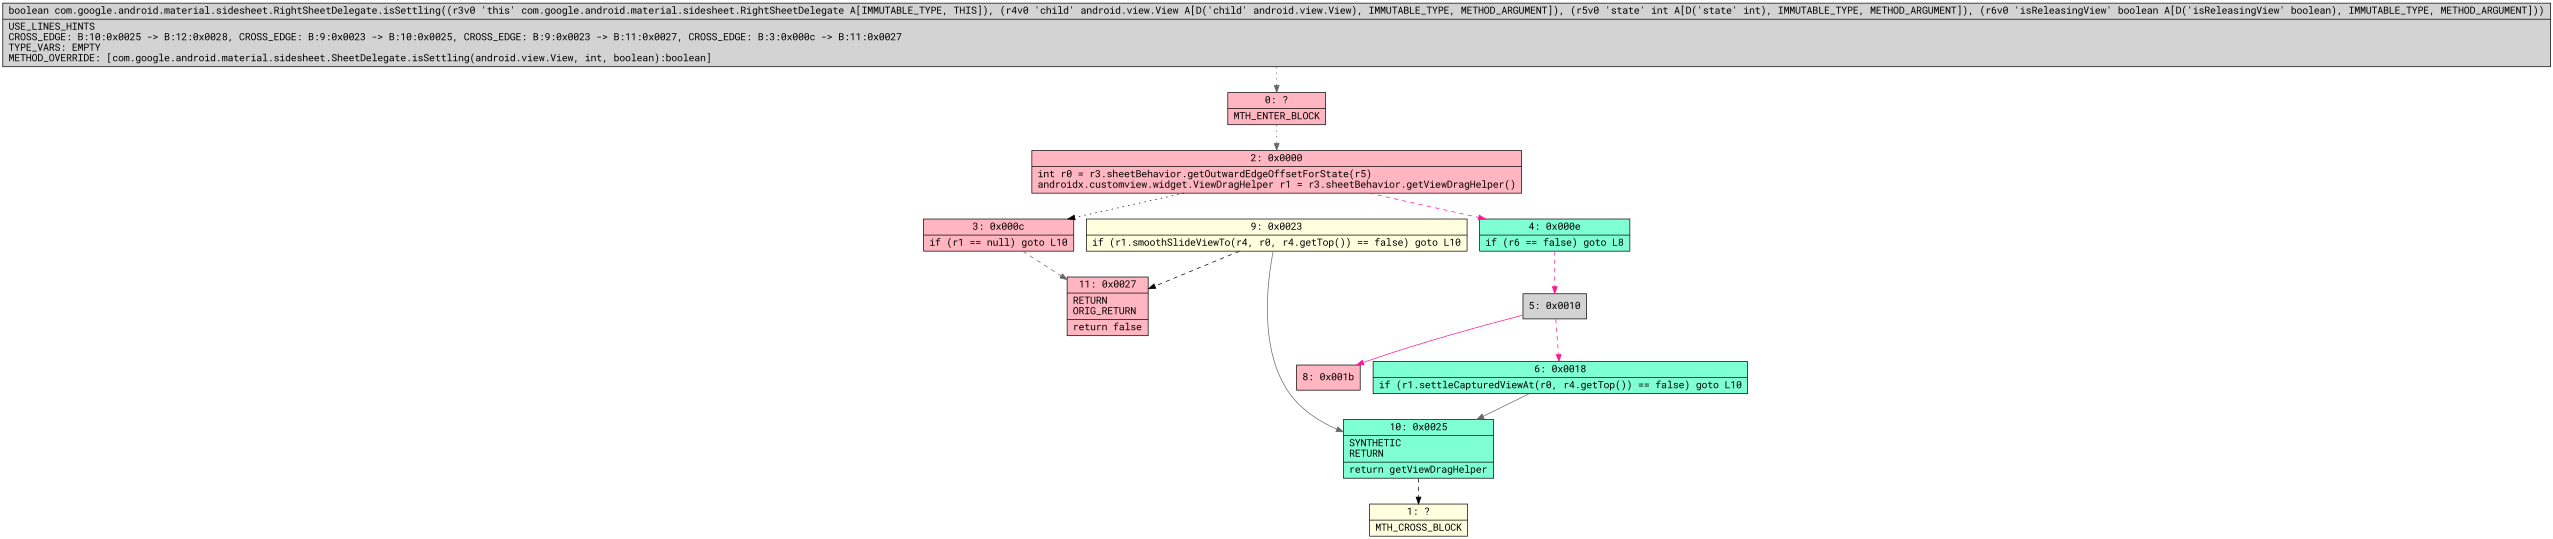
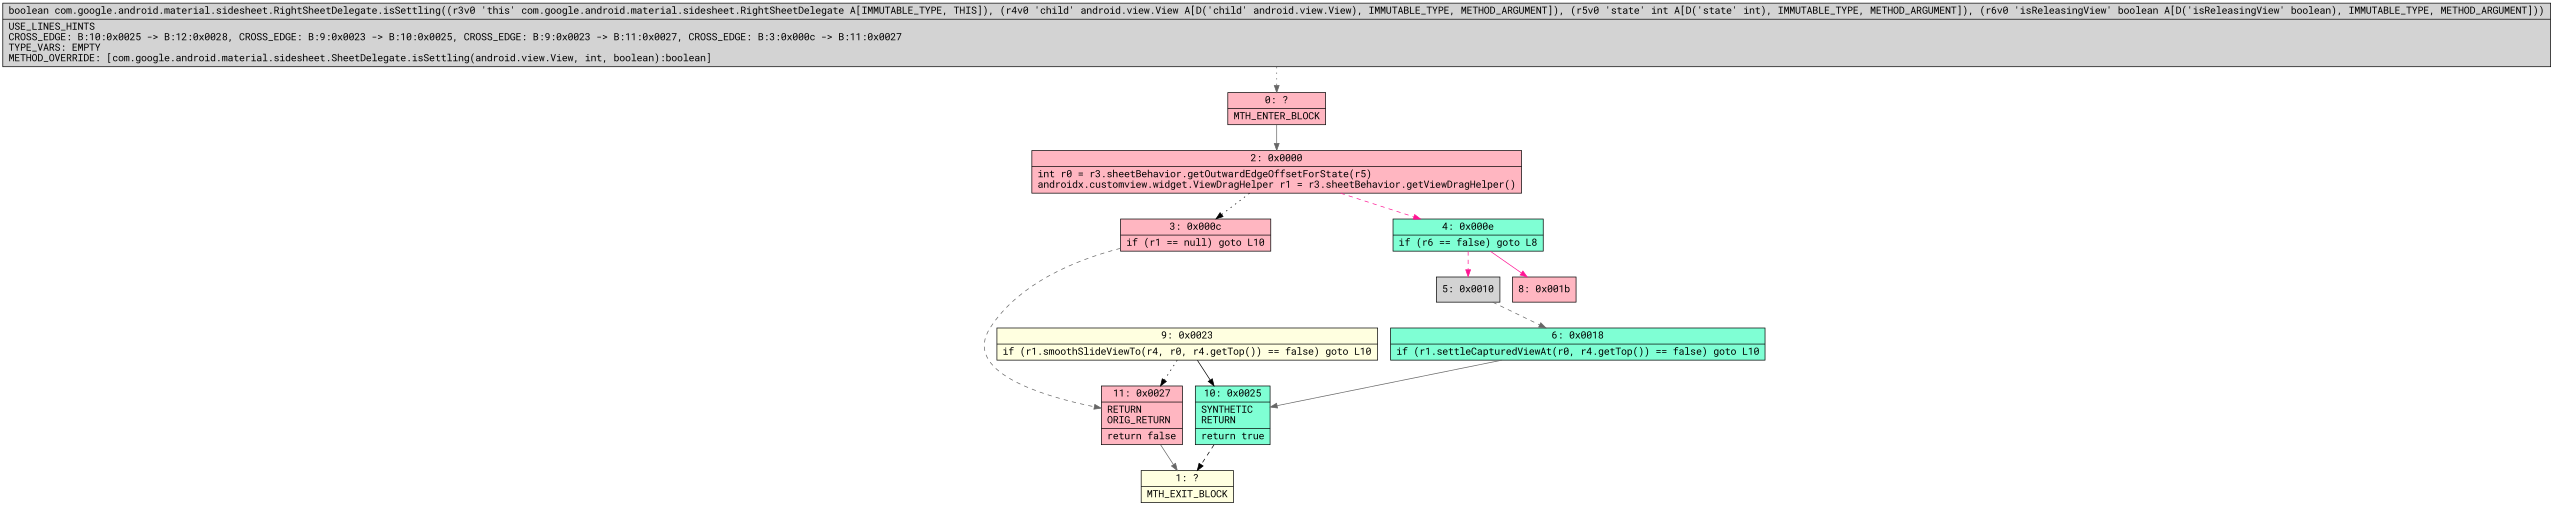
(1277, 134) -> (1277, 134)
(1197, 269) -> (1171, 370)
(1443, 337) -> (1506, 262)
(1557, 337) -> (1516, 314)
(1272, 354) -> (1204, 370)
none -> (1167, 455)
(1419, 470) -> (1233, 436)
(1419, 528) -> (1187, 494)
